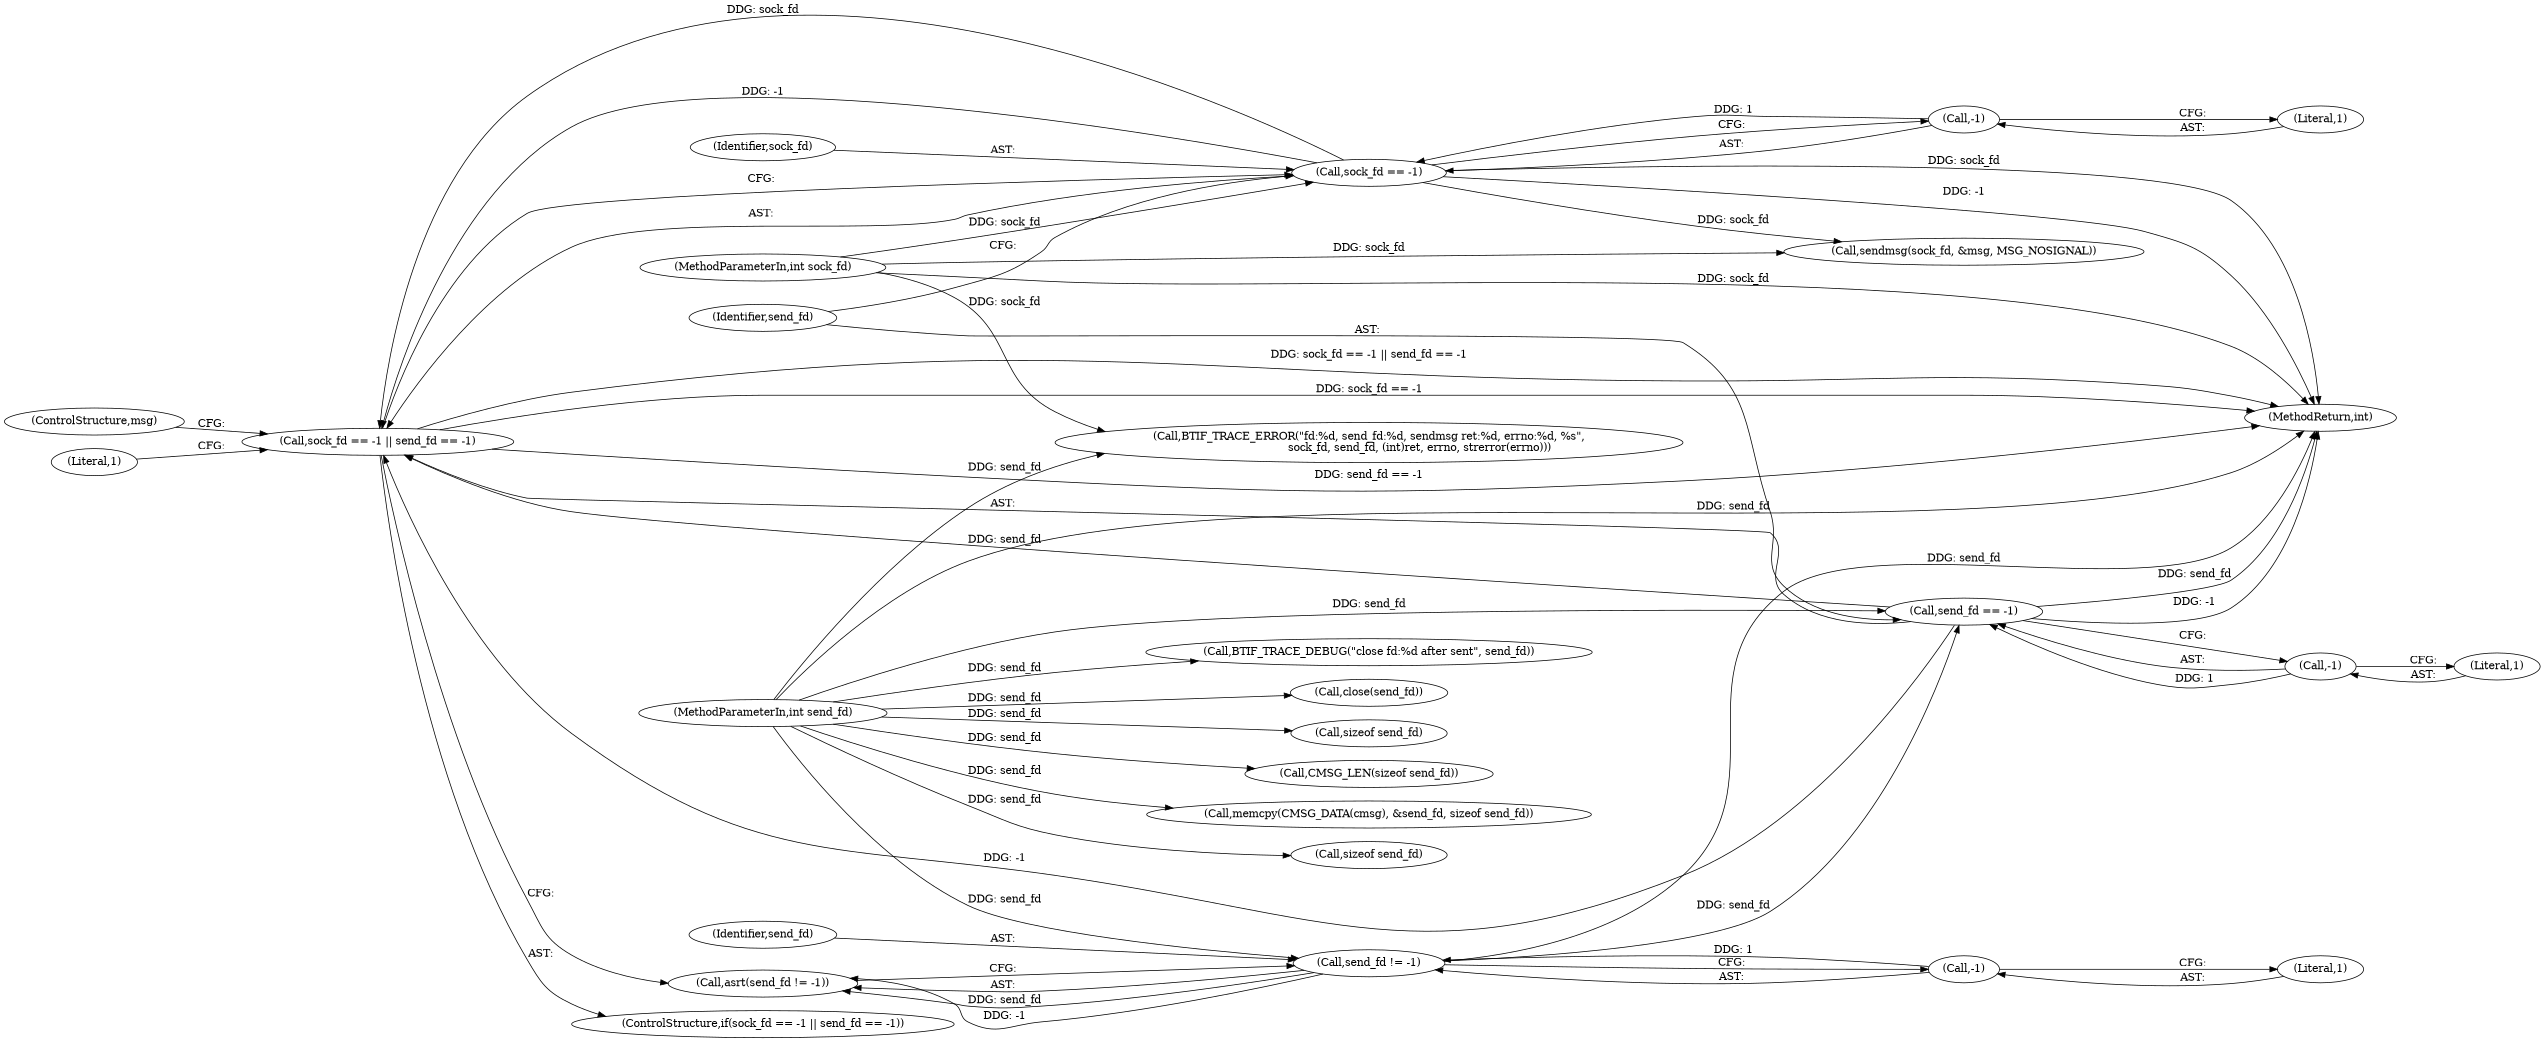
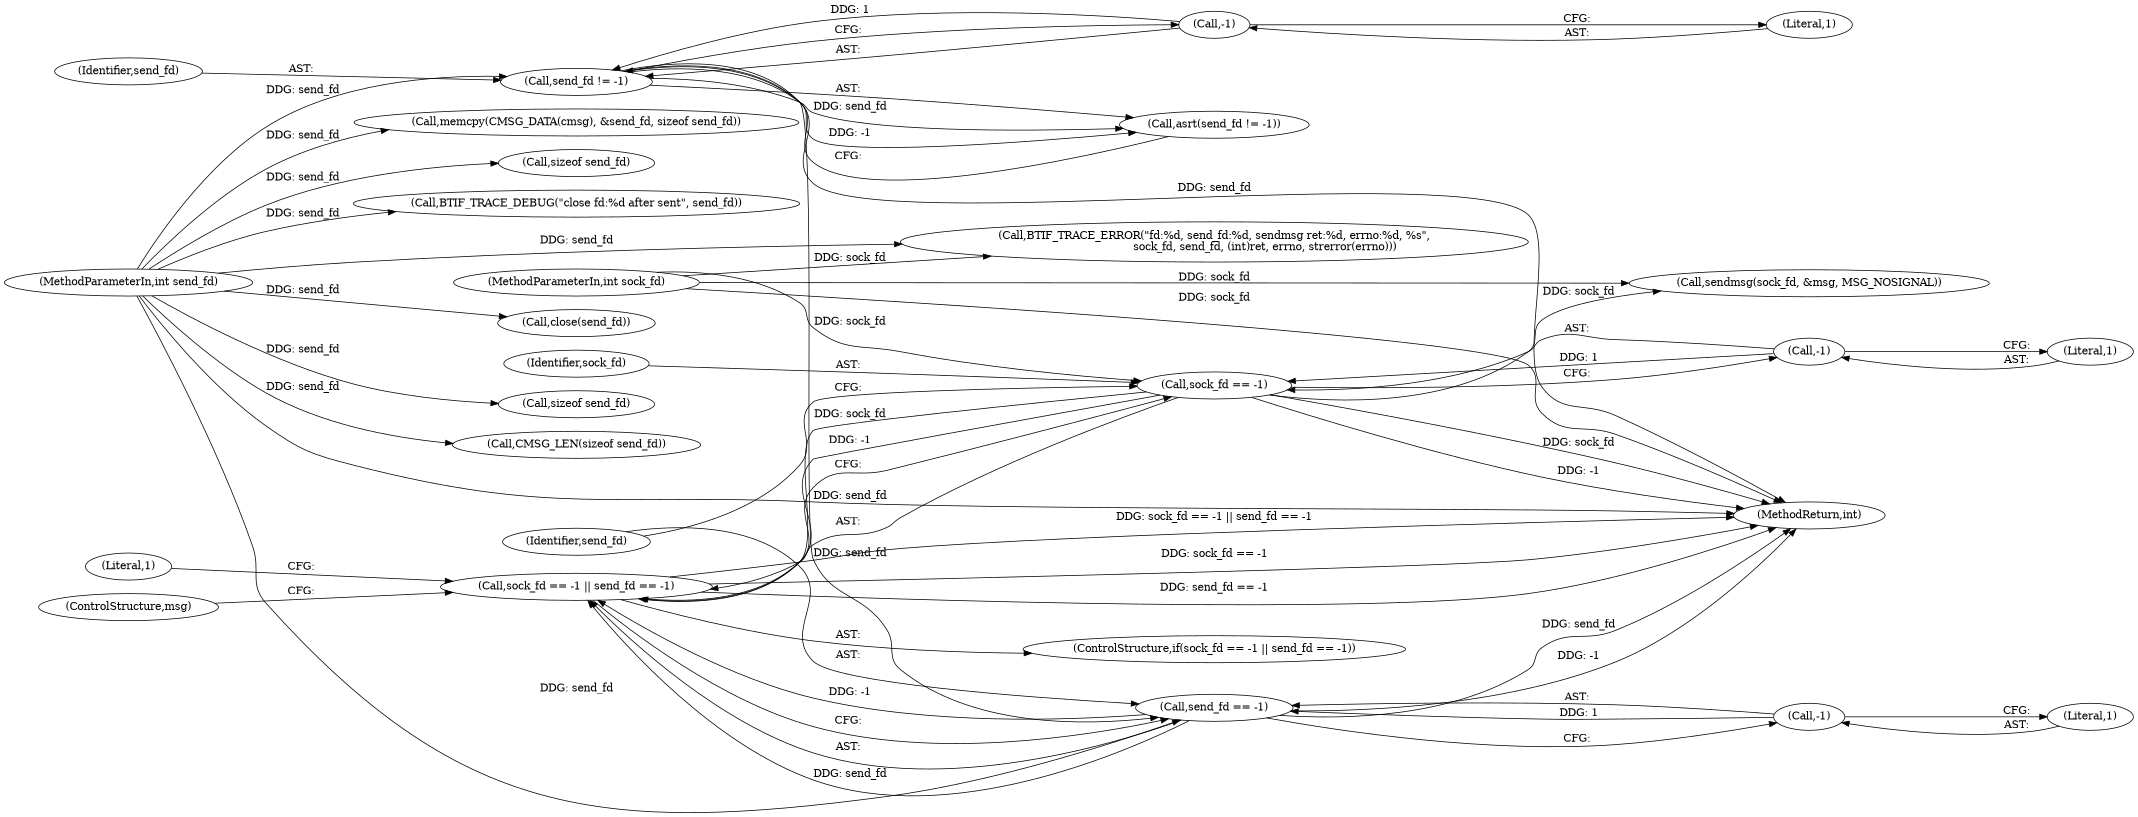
(466, 761) -> (860, 736)
